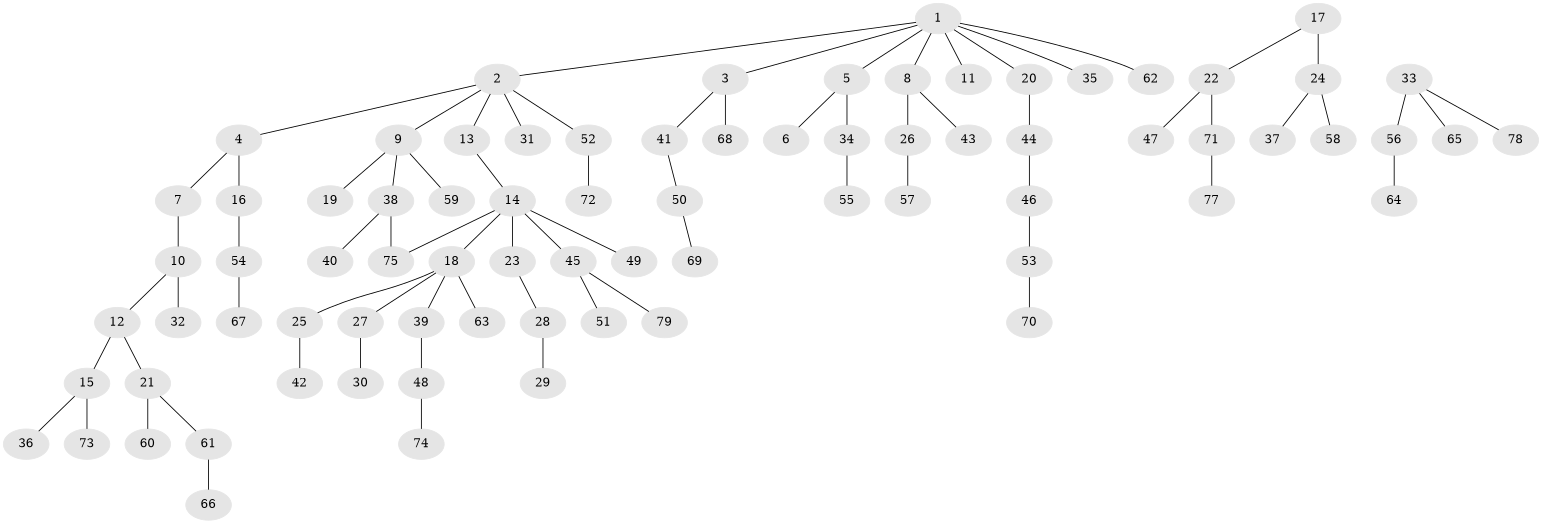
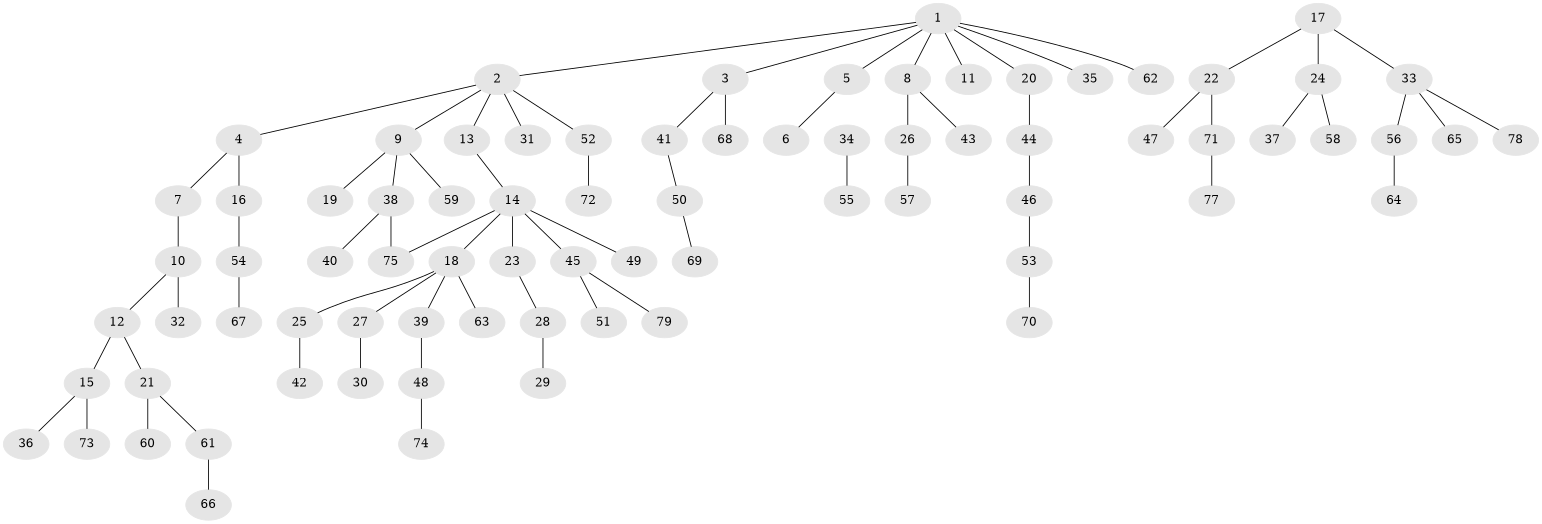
none -> (1364, 49)
(847, 110) -> none
